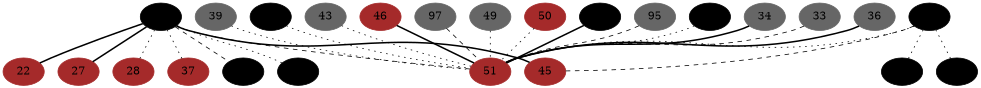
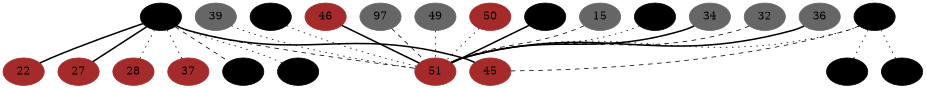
(326, 17) -> none
(655, 17) -> (600, 17)
(820, 17) -> (765, 17)
